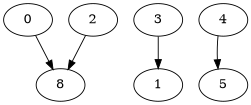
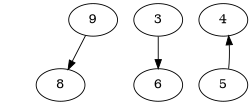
(28, 20) -> none
(93, 20) -> (93, 20)
(217, 48) -> (229, 57)
(158, 85) -> (158, 85)
